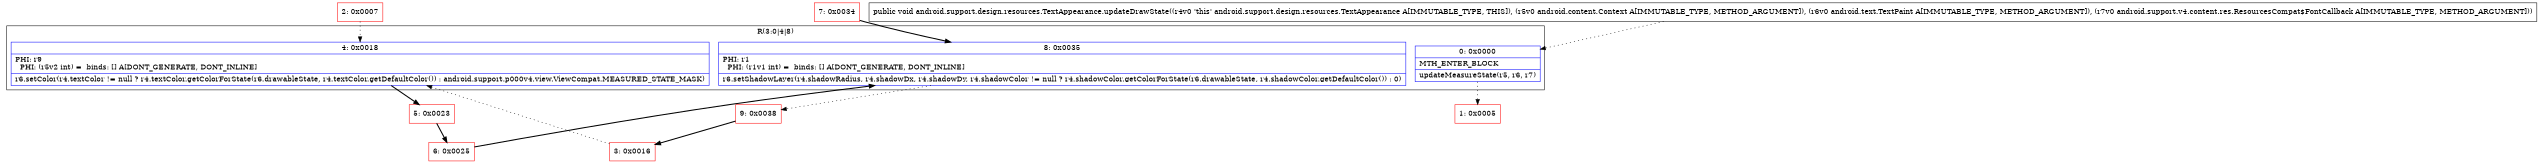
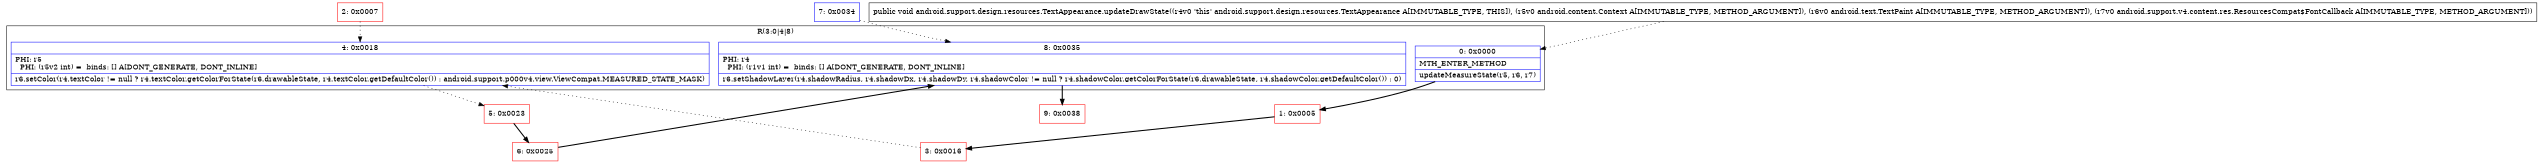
(837, 12) -> (837, 12)
(902, 31) -> (902, 31)
(30, 60) -> (30, 60)
(738, 60) -> (738, 60)
(1459, 64) -> (1463, 64)
(1478, 93) -> (1381, 98)
(403, 94) -> (451, 95)
(859, 97) -> (1062, 93)
(698, 132) -> (1123, 133)
